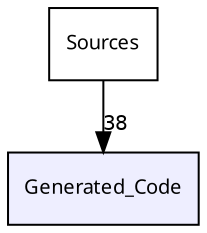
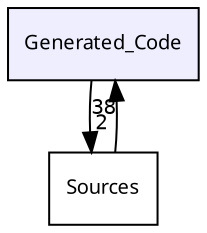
none -> (90, 107)
